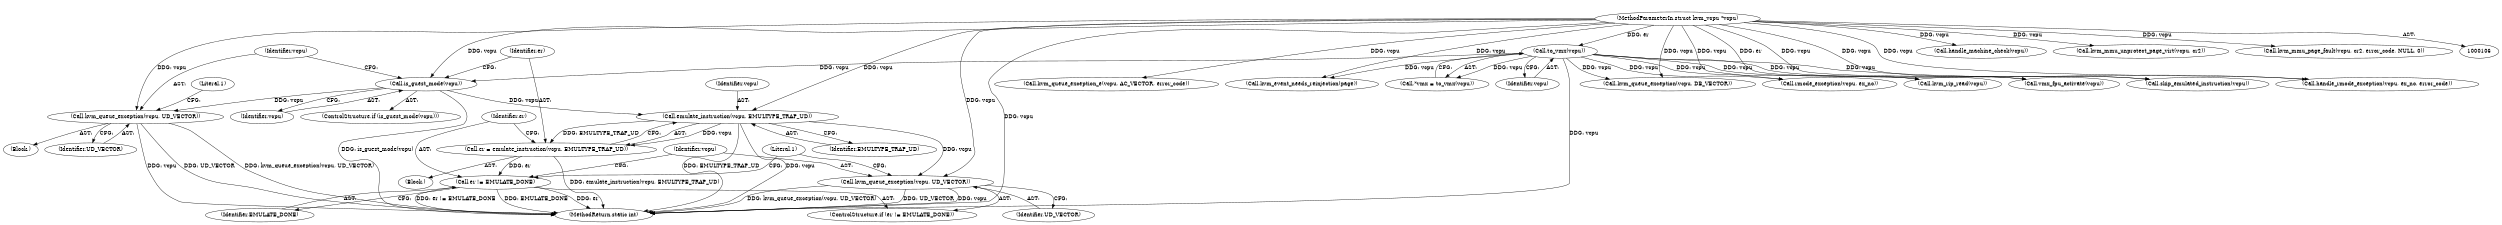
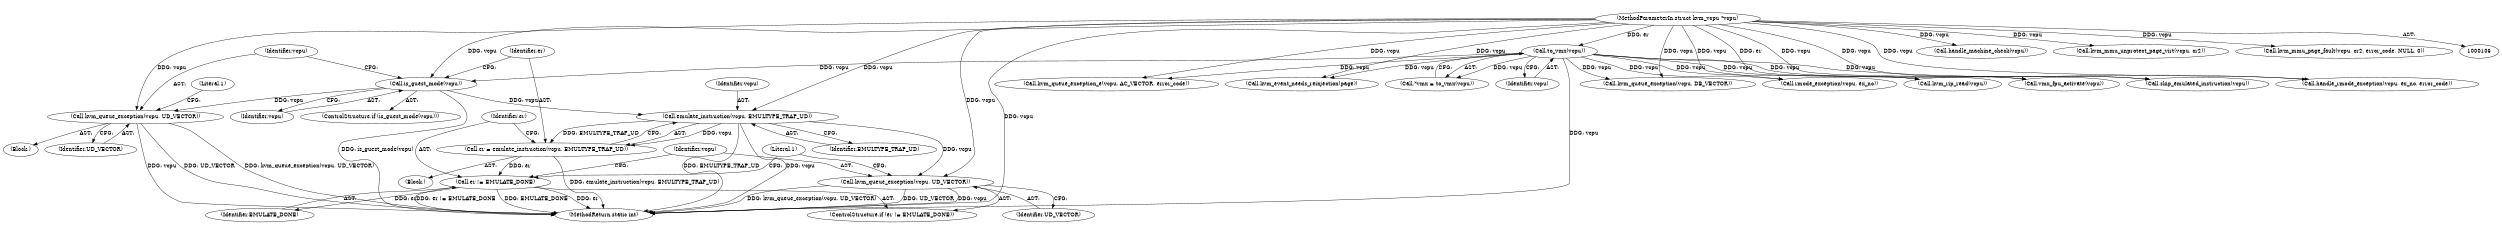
none -> (1348, 64)
(406, 199) -> (406, 199)
